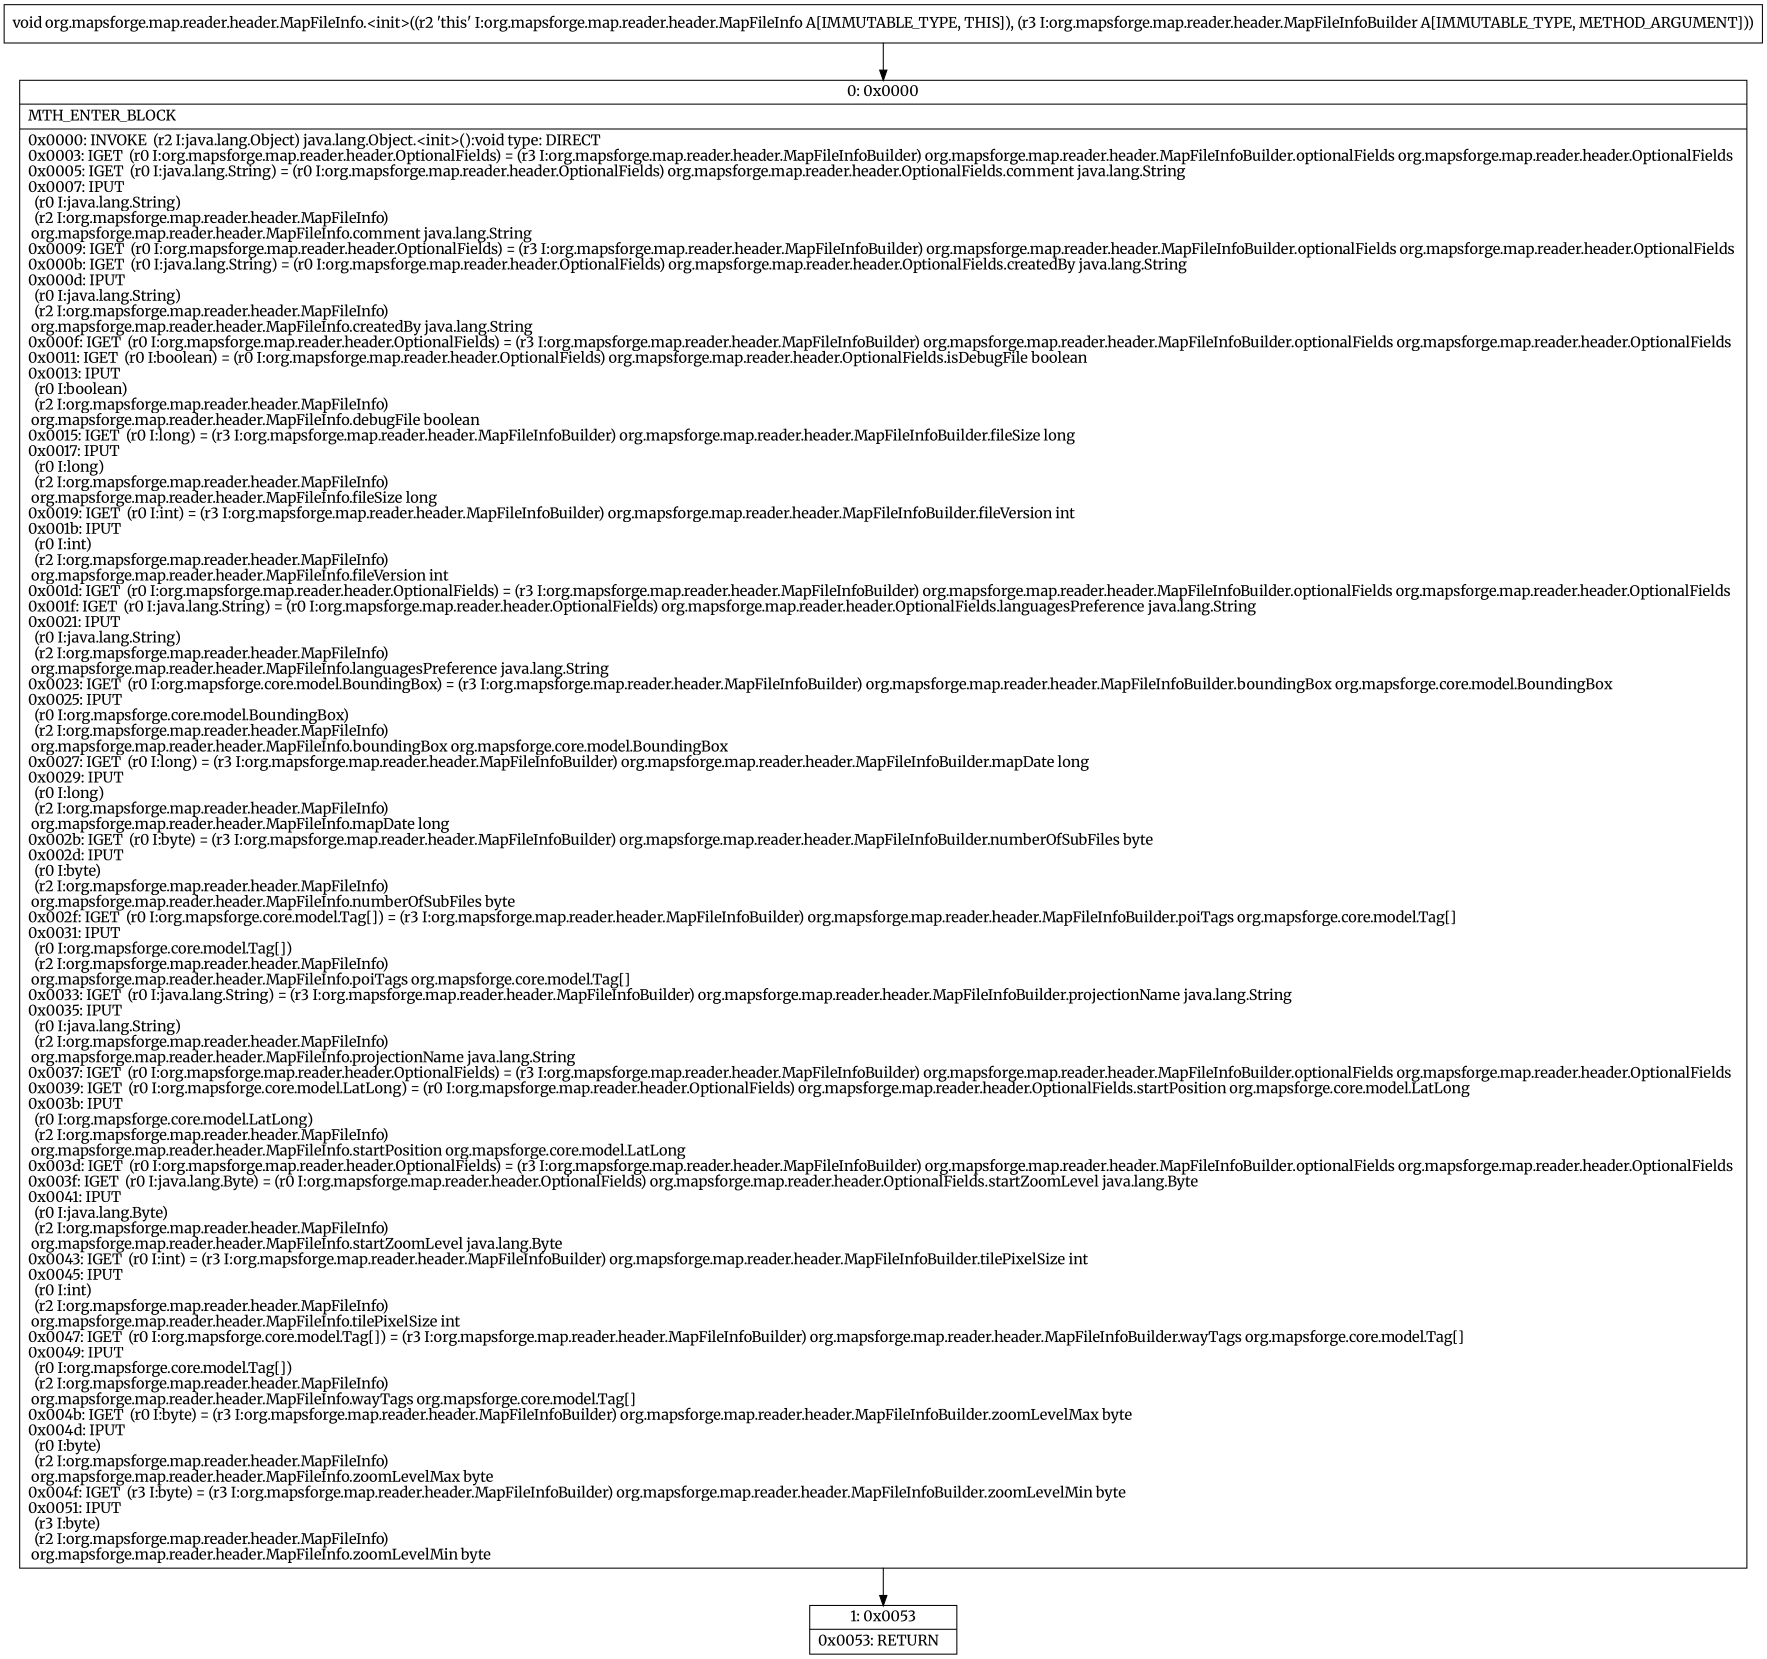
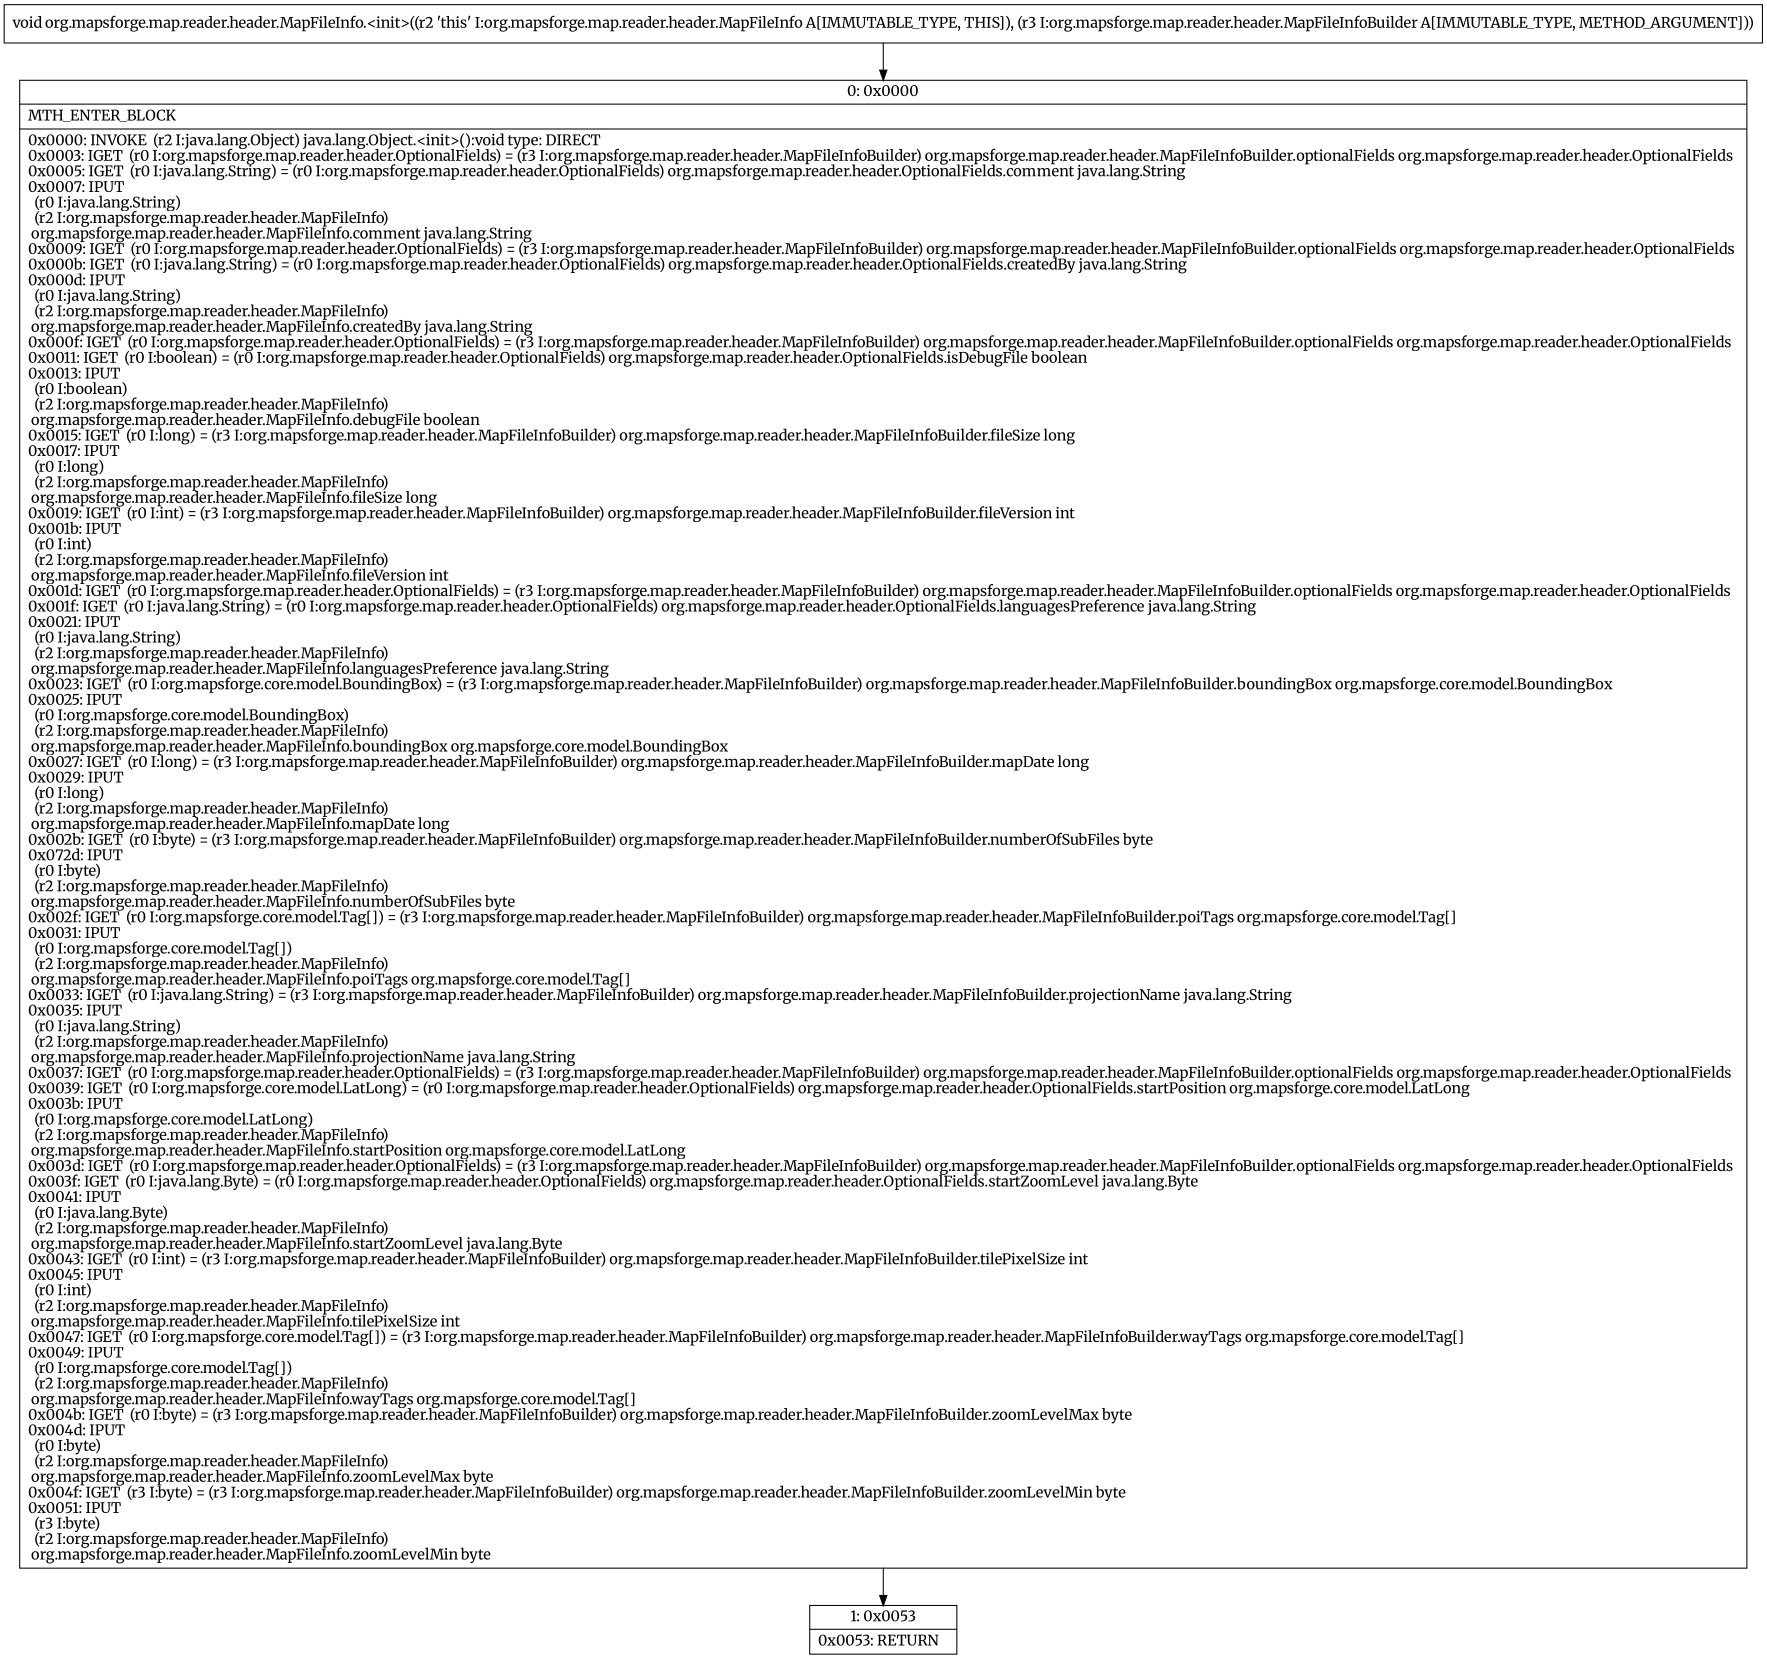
(79, 856) -> (79, 856)
